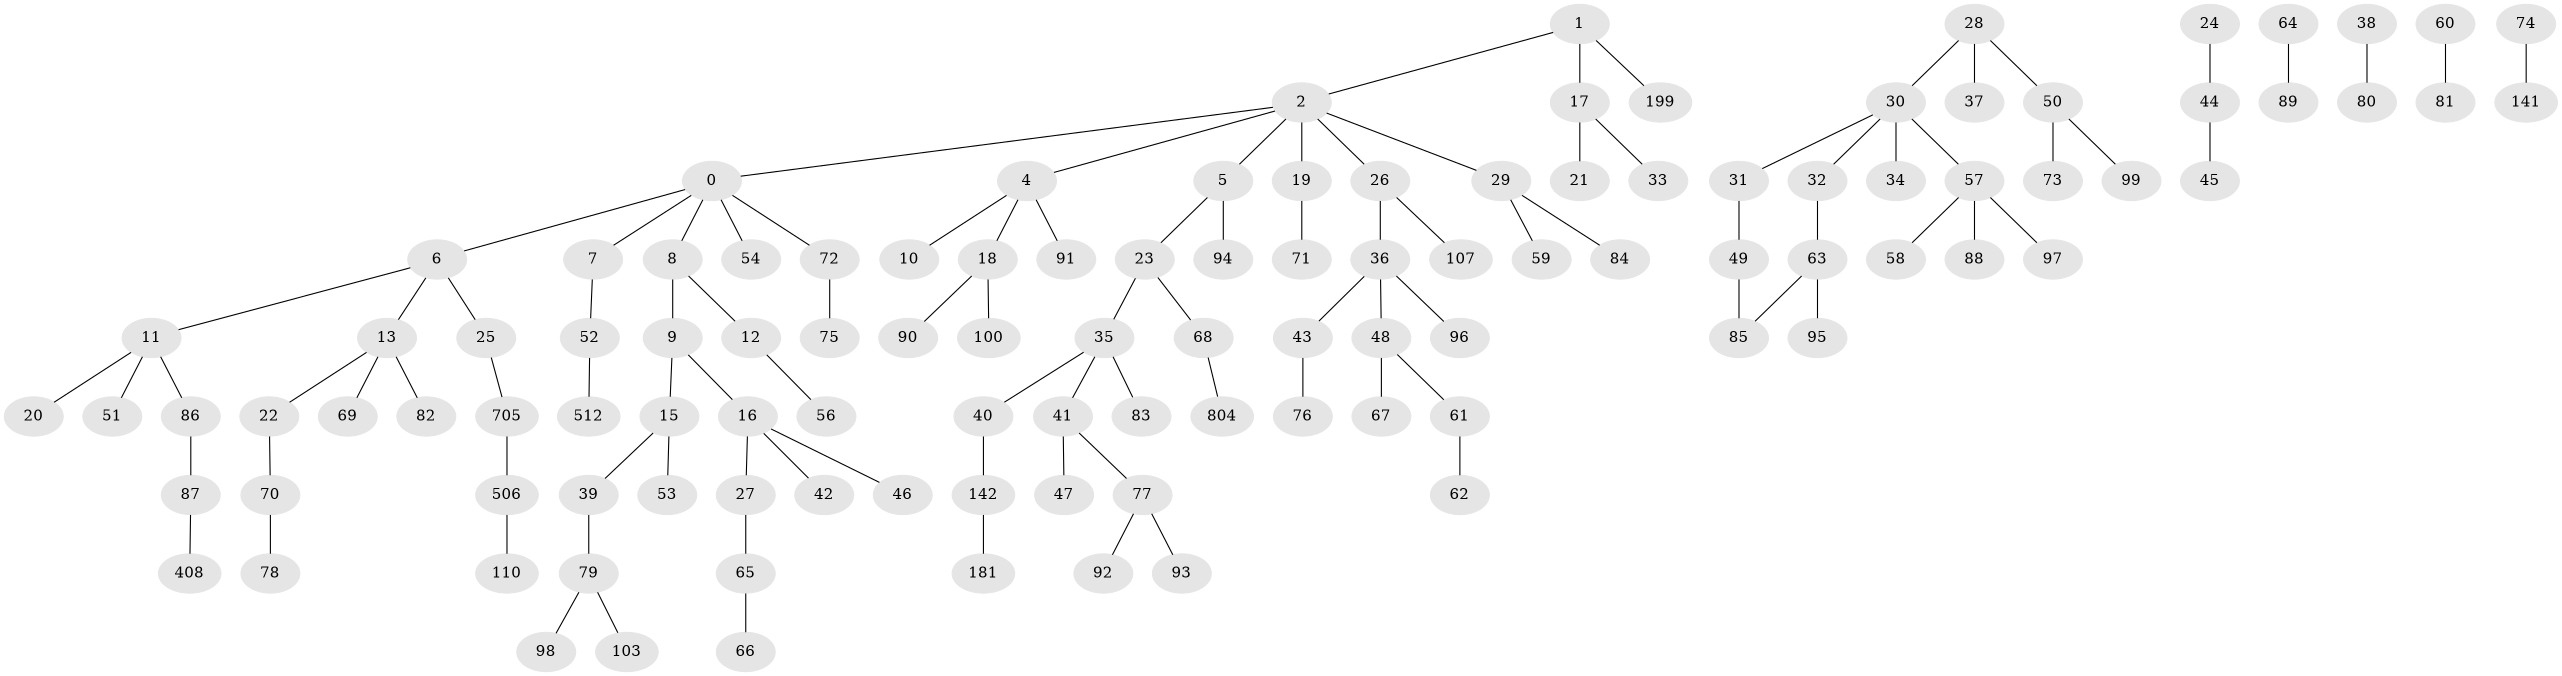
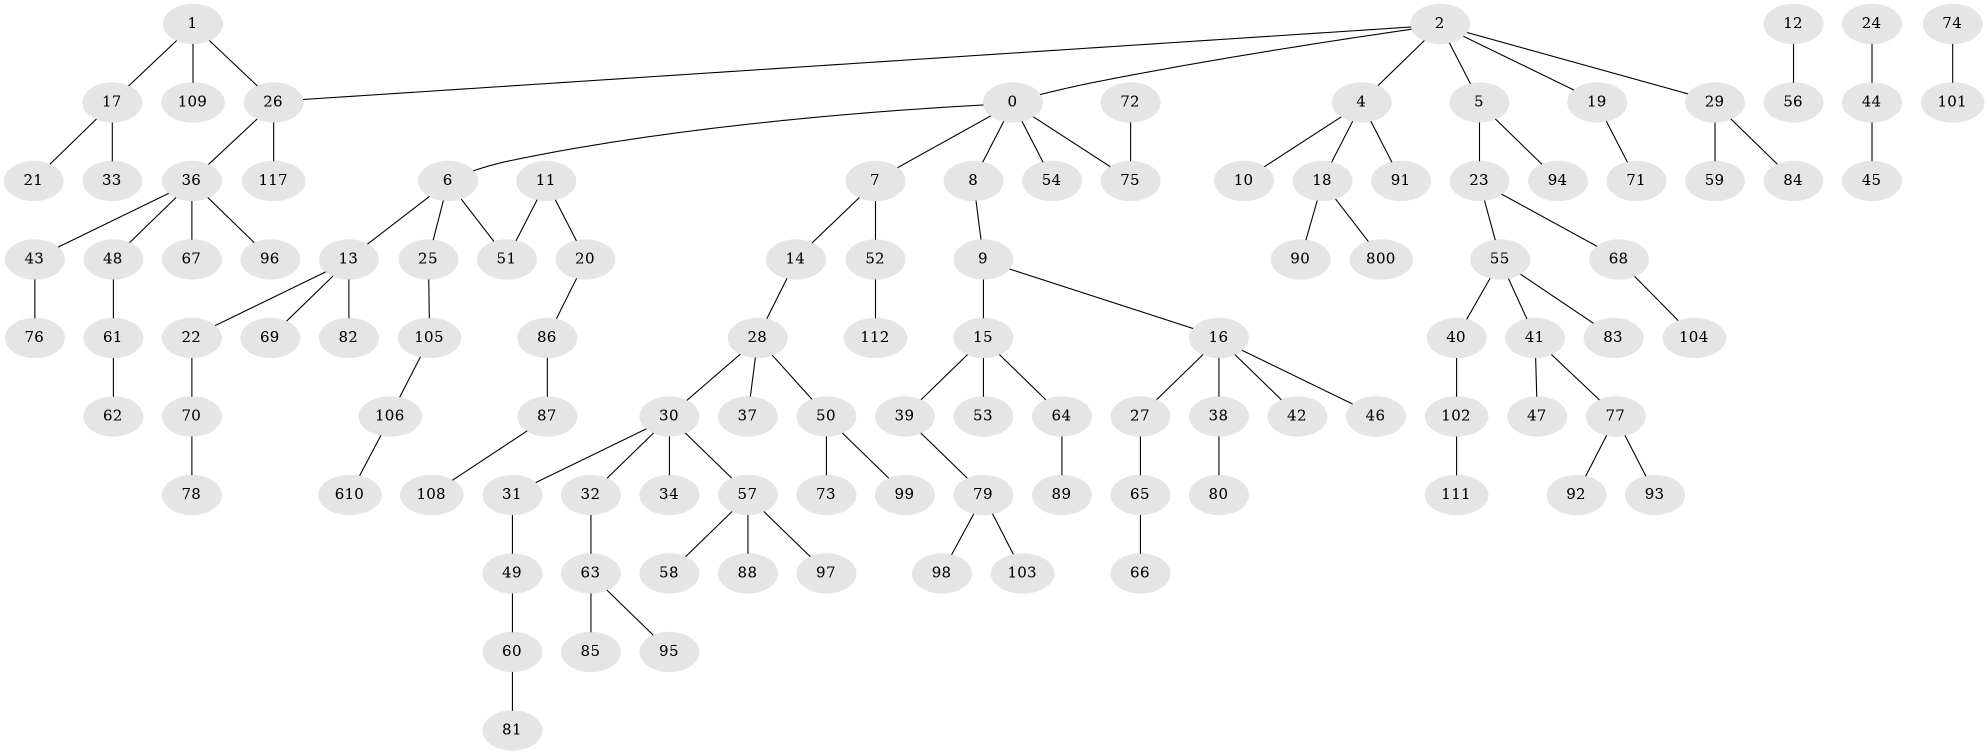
(1441, 63) -> (233, 63)
(1660, 102) -> (193, 102)
(2526, 102) -> (1953, 102)
(771, 220) -> (1072, 142)
none -> (796, 259)
(1461, 259) -> (274, 181)
(294, 299) -> (478, 220)
(712, 299) -> none
(1739, 299) -> (512, 613)
(989, 338) -> (1381, 259)
(1104, 338) -> (1500, 259)
(171, 377) -> (567, 299)
none -> (1023, 377)
none -> (1219, 377)
(1381, 377) -> (192, 220)
(507, 416) -> (430, 338)
(589, 416) -> (875, 338)
(1222, 416) -> (1694, 338)
(507, 495) -> (390, 416)
(983, 495) -> (1457, 416)
(190, 573) -> (432, 495)
(507, 573) -> (350, 495)
(983, 573) -> (1457, 495)
